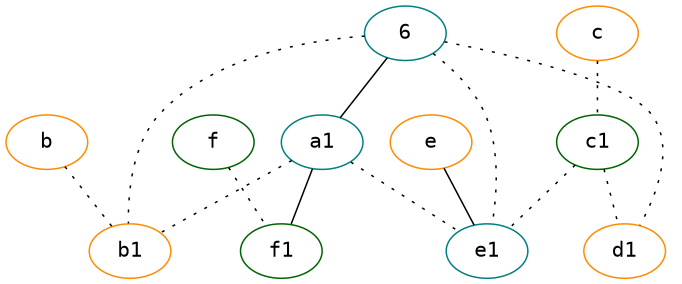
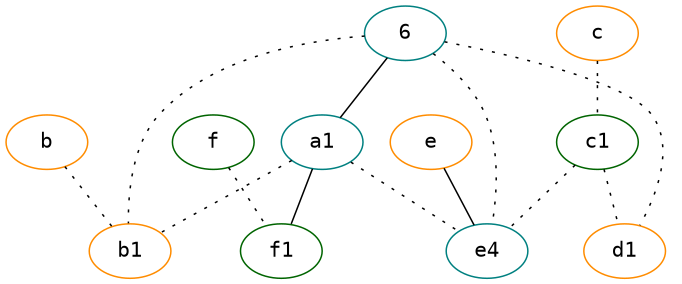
(487, 251) -> (487, 251)
